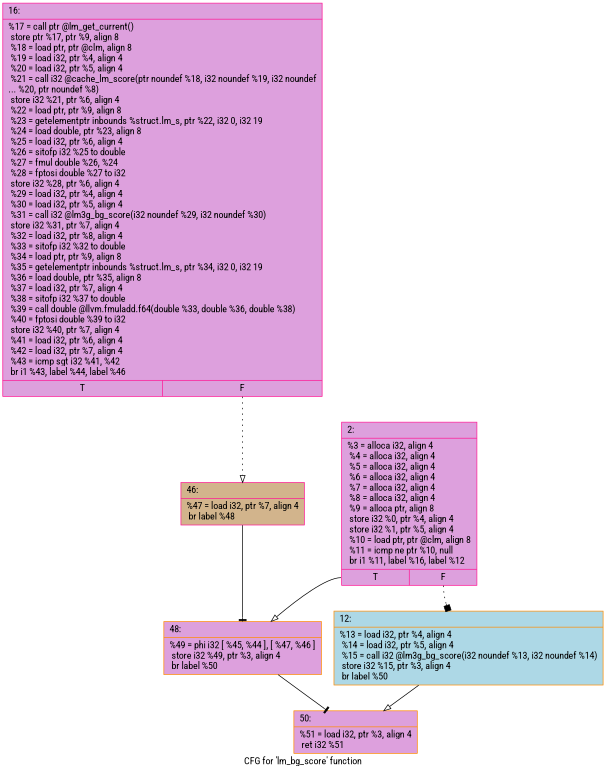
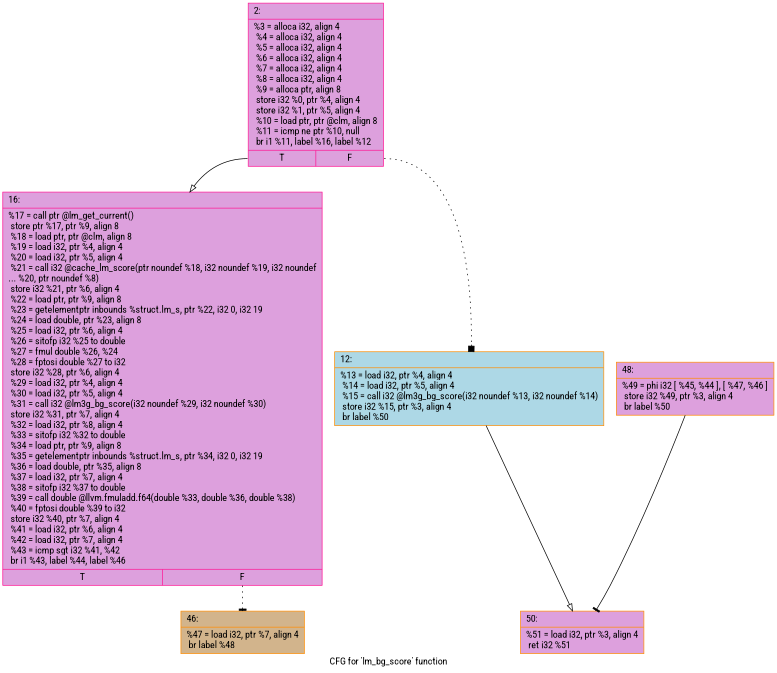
(243, 436) -> (243, 597)
(243, 504) -> (243, 632)
(243, 572) -> none
(307, 594) -> (217, 166)
